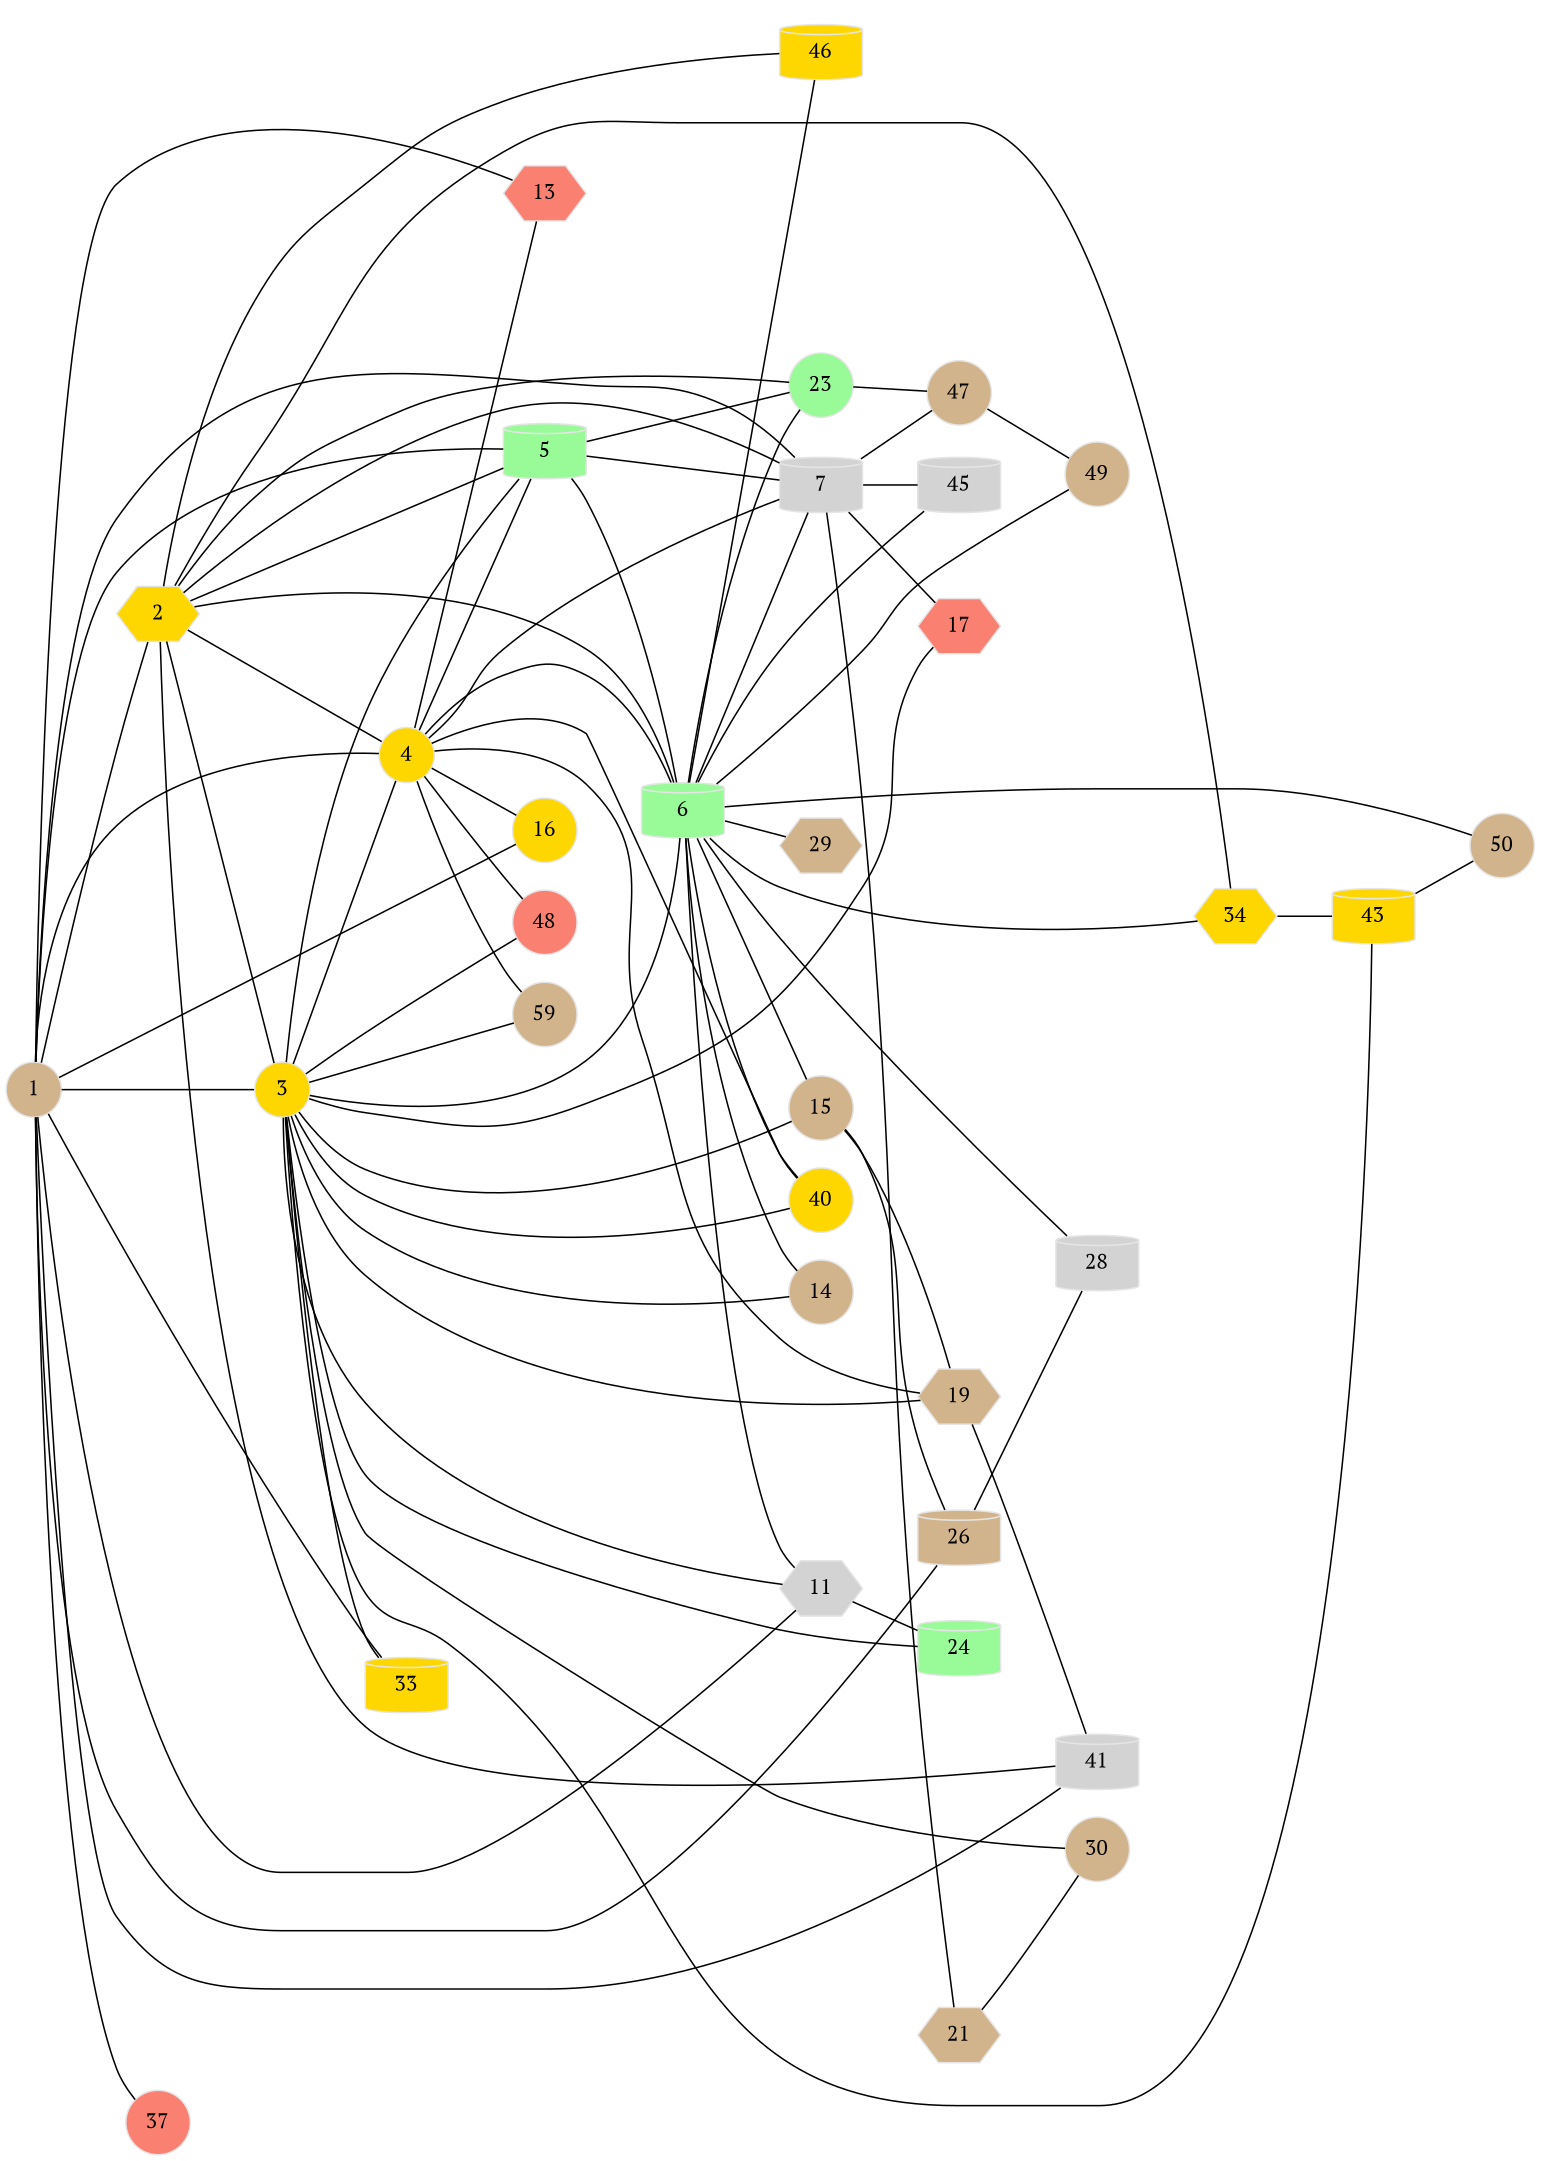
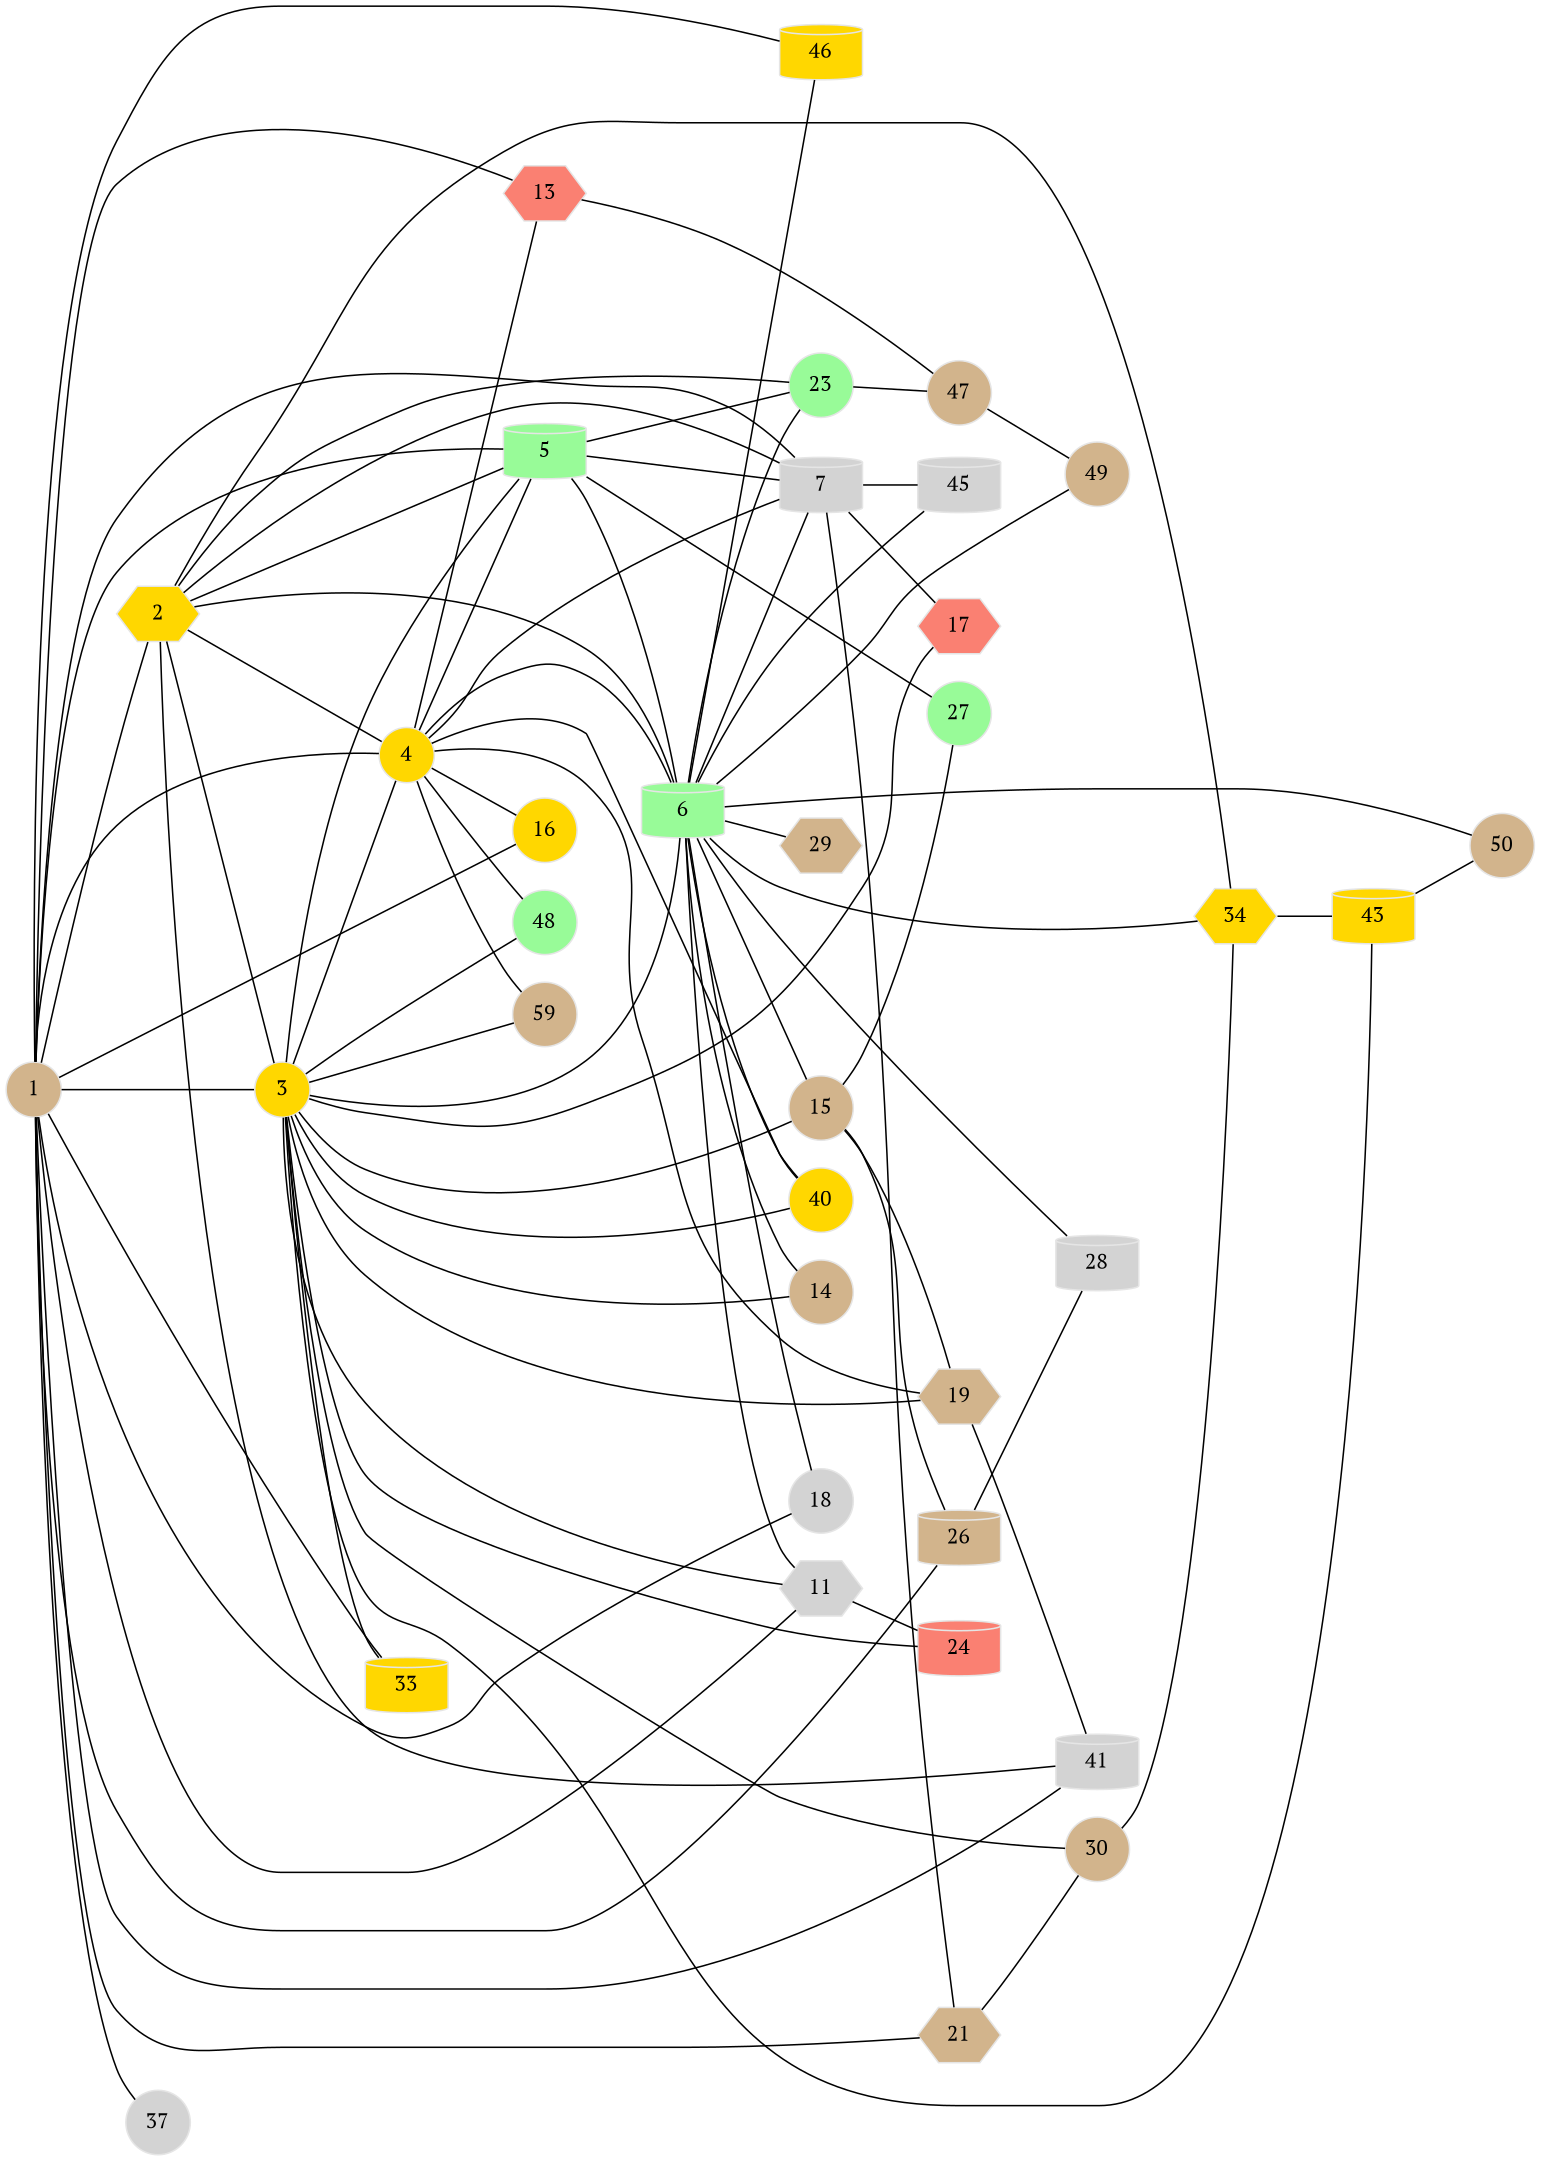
(357, 190) -> (97, 196)
(897, 435) -> (768, 264)
none -> (959, 714)
(545, 922) -> (545, 922)
none -> (1208, 1392)
none -> (821, 1501)
(959, 1648) -> (959, 1648)
none -> (117, 2011)
(158, 2123) -> (158, 2123)
